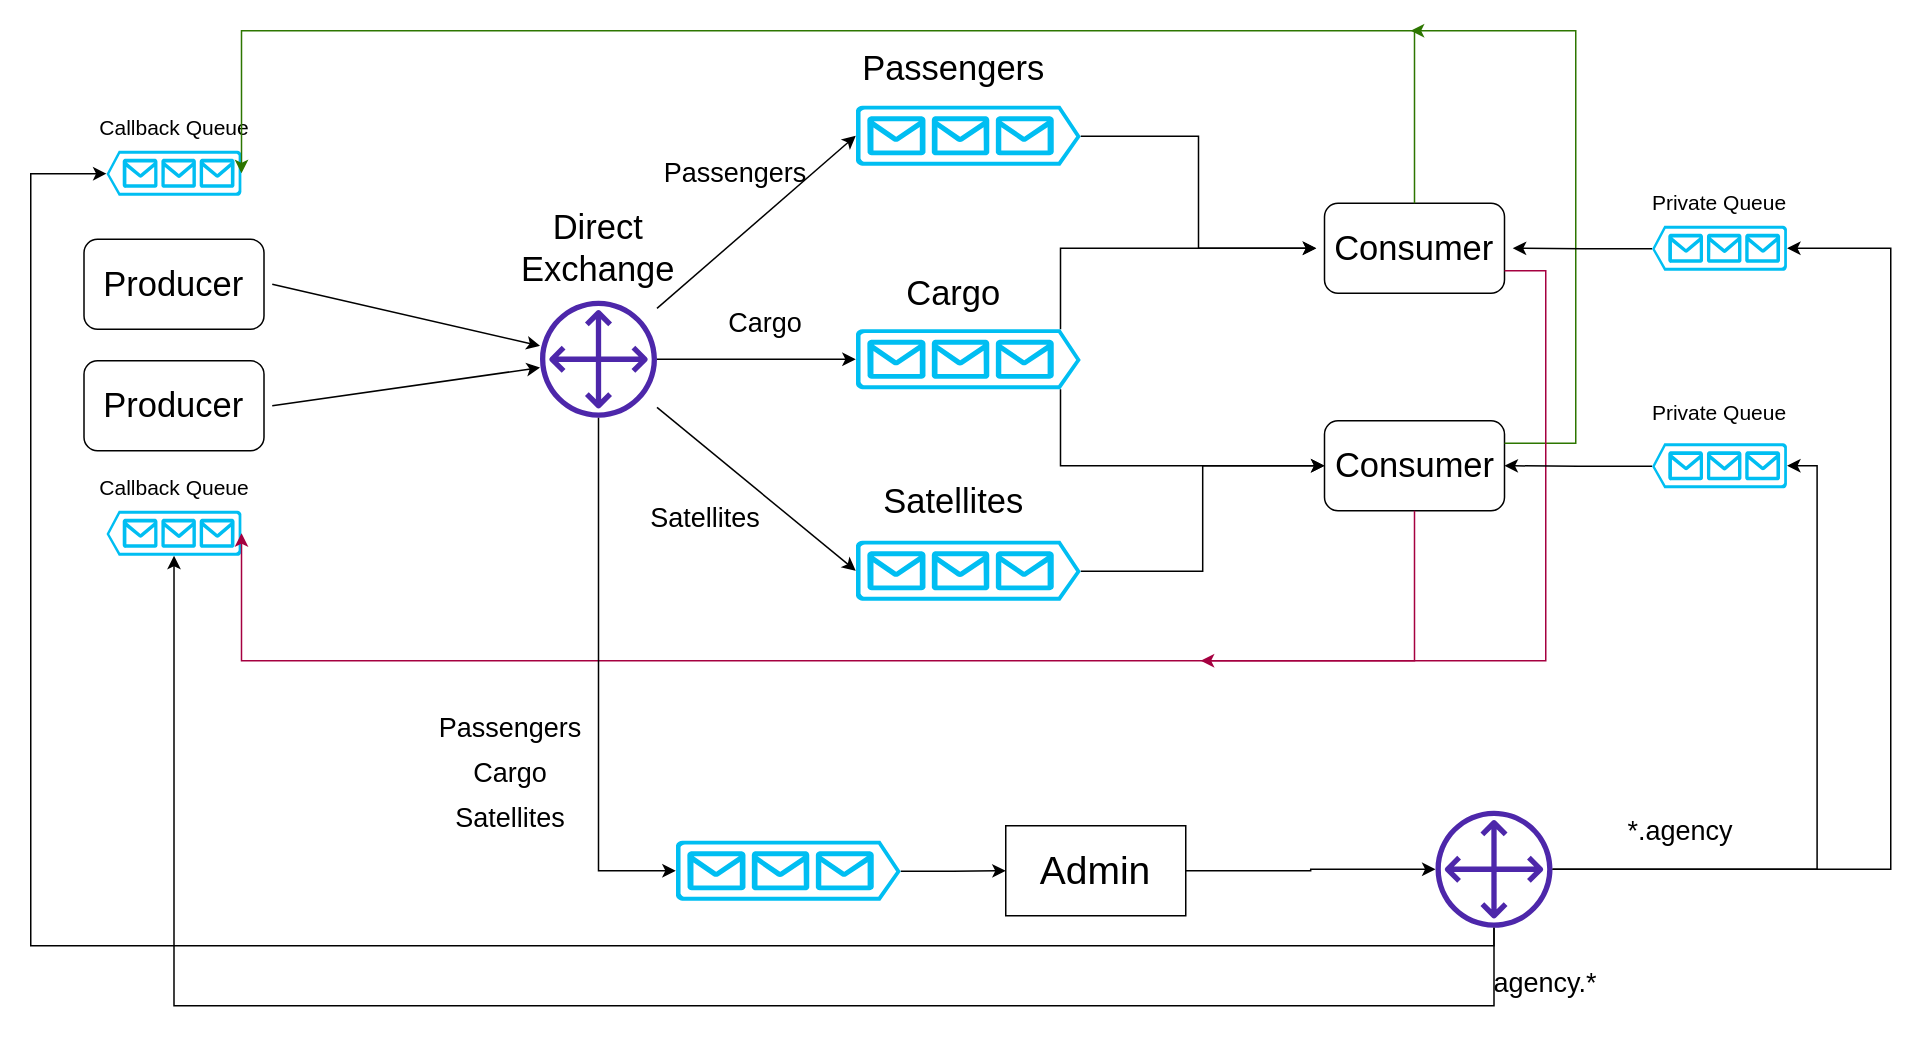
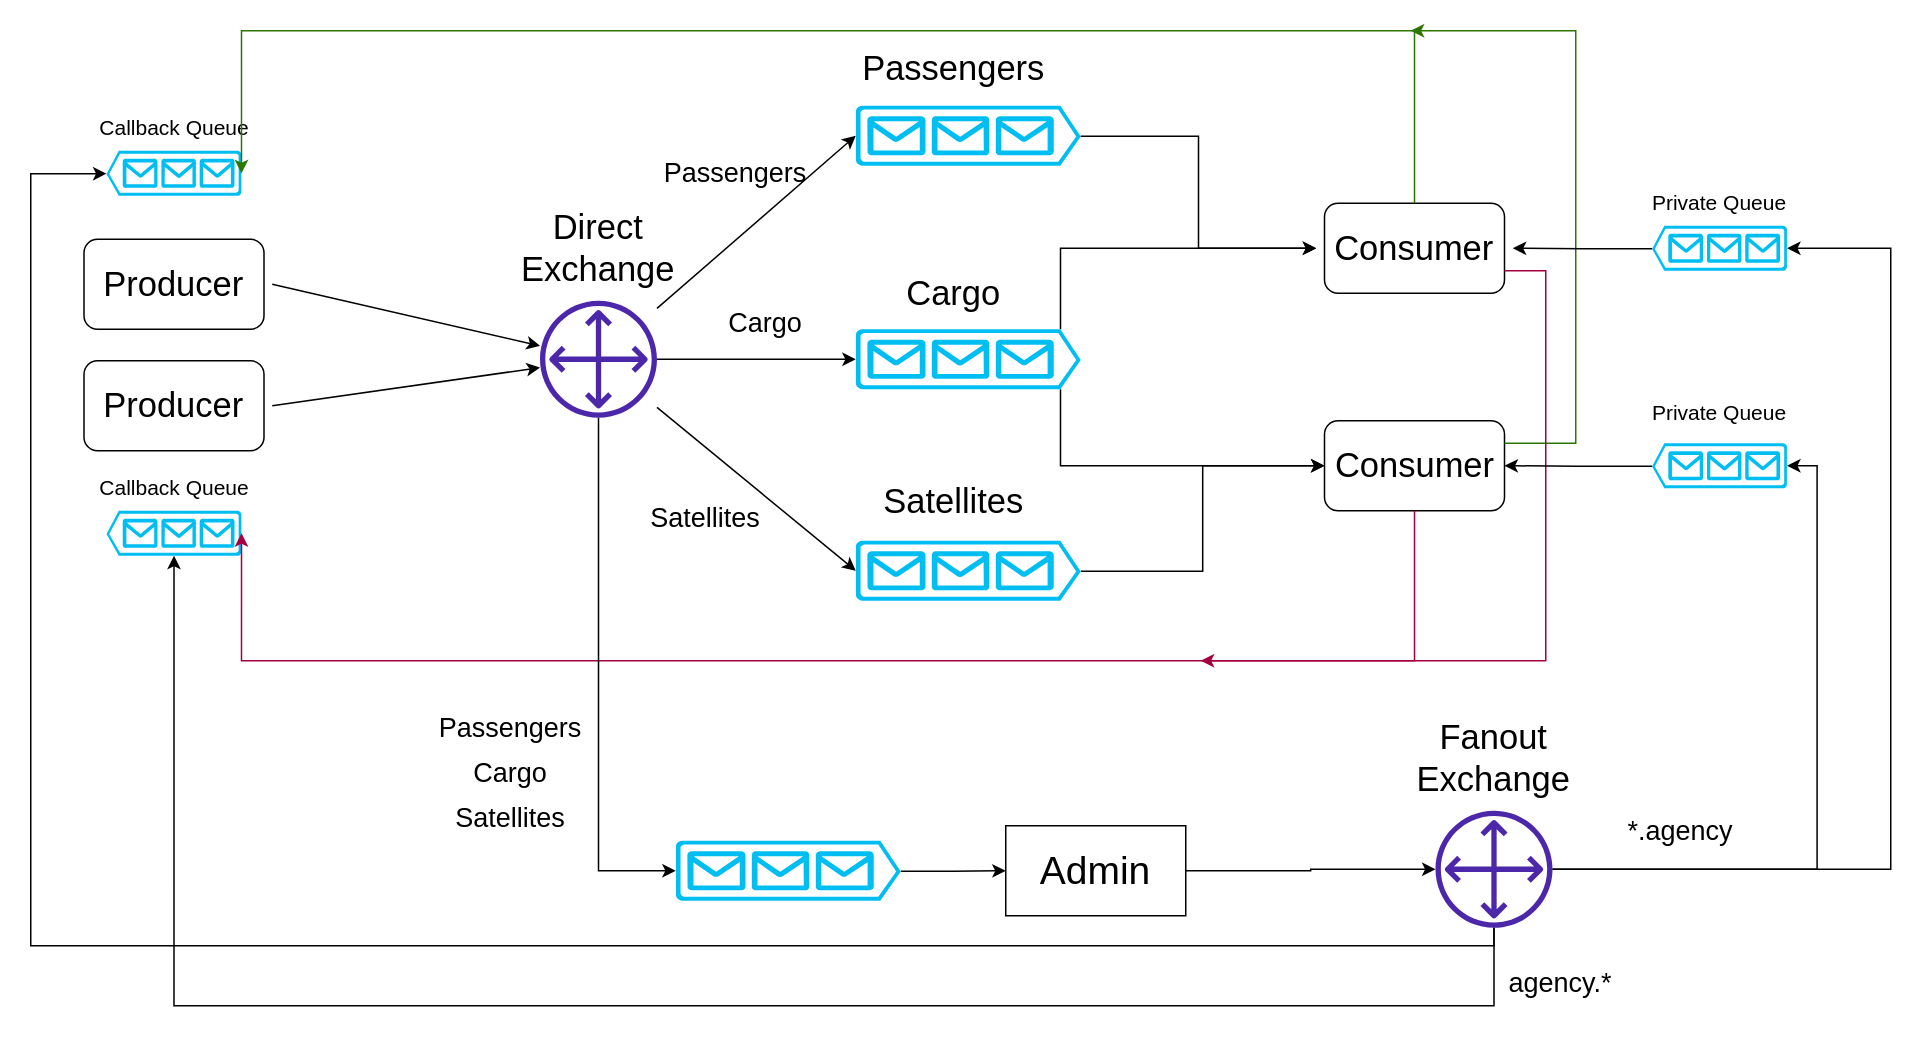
none -> (1494, 758)
(1546, 983) -> (1561, 983)
